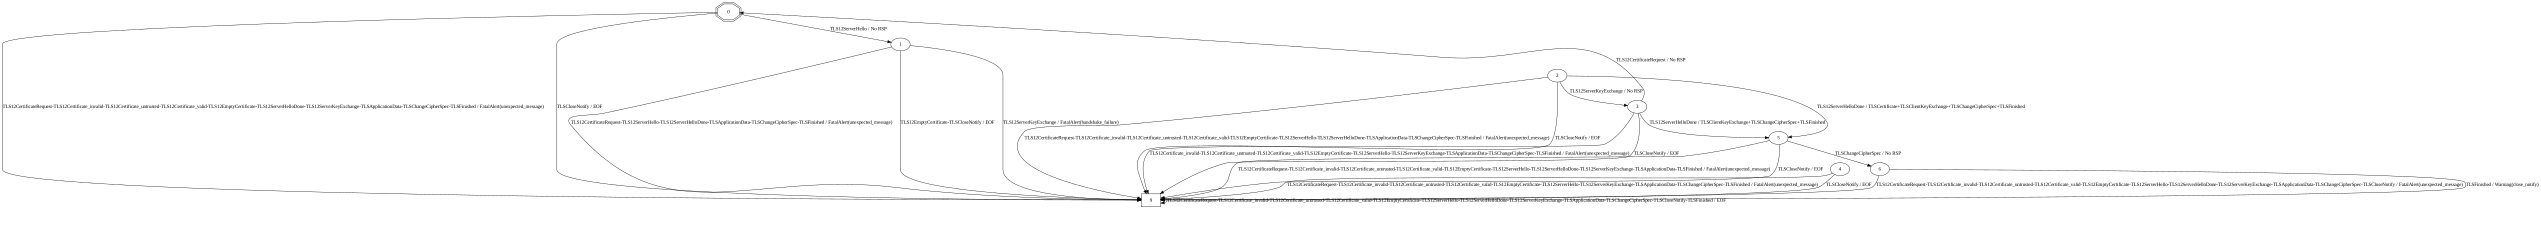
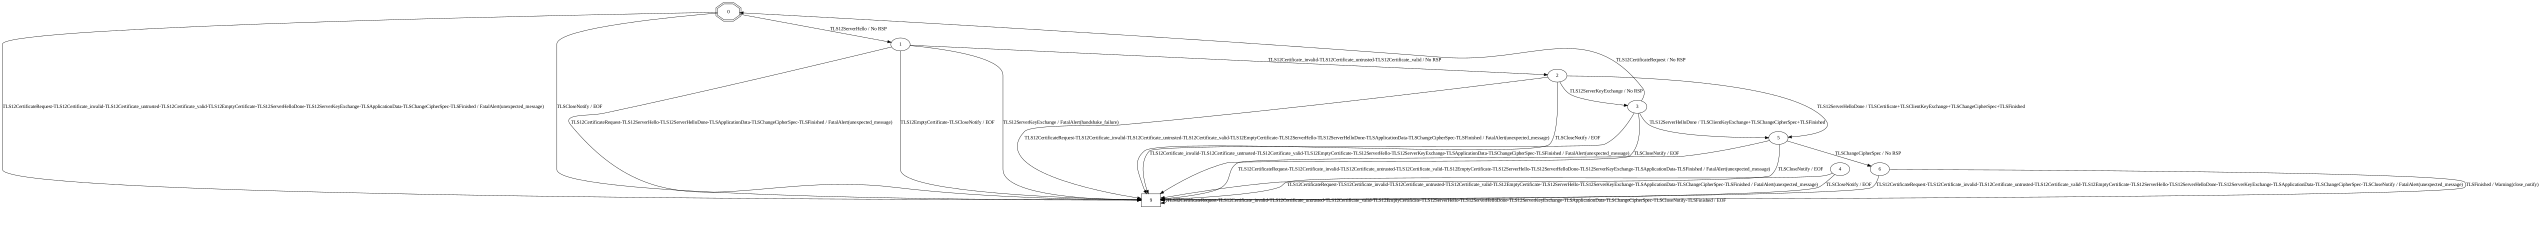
none -> (1227, 60)
